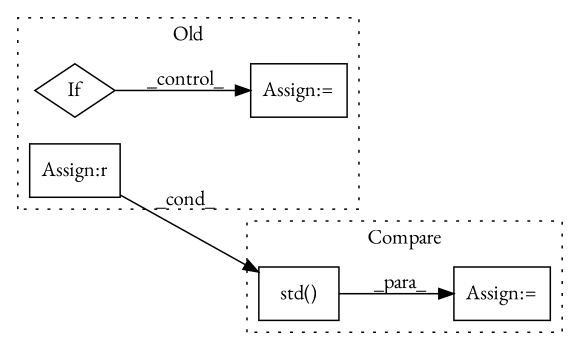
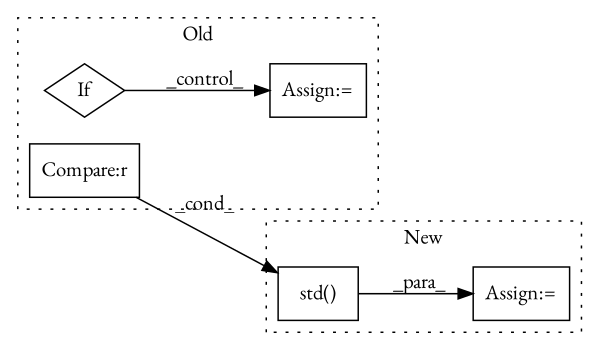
(75, 171) -> (85, 171)
(405, 238) -> (424, 238)
